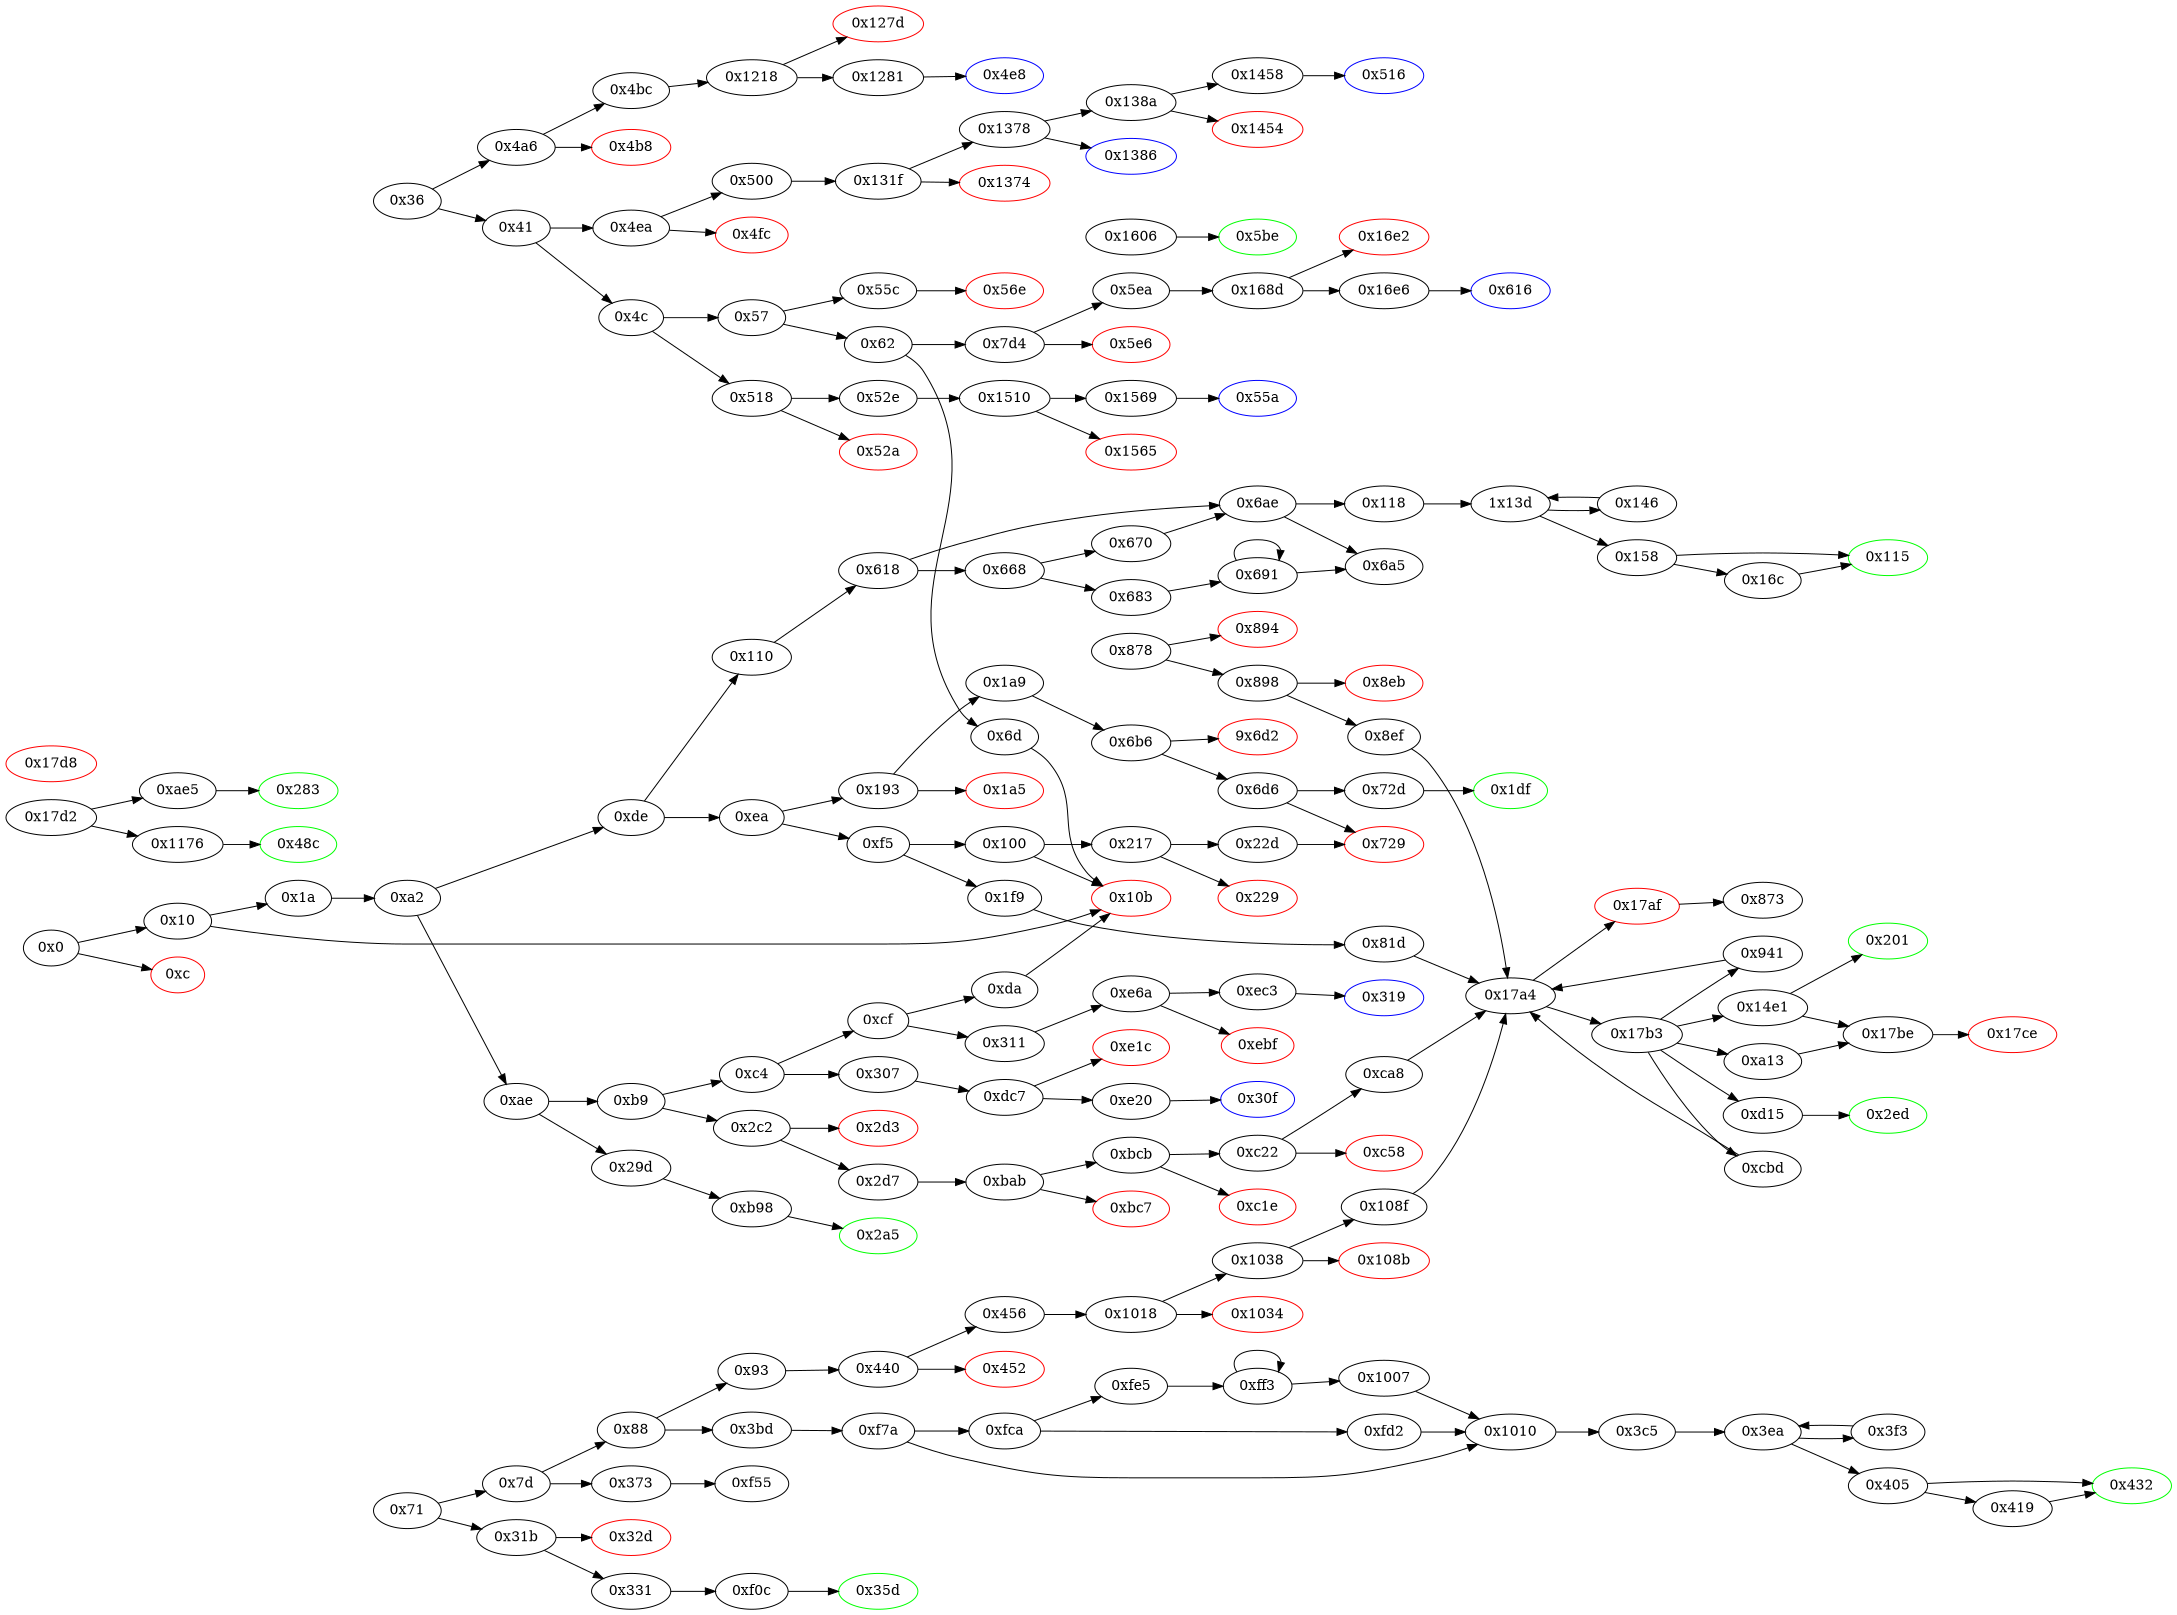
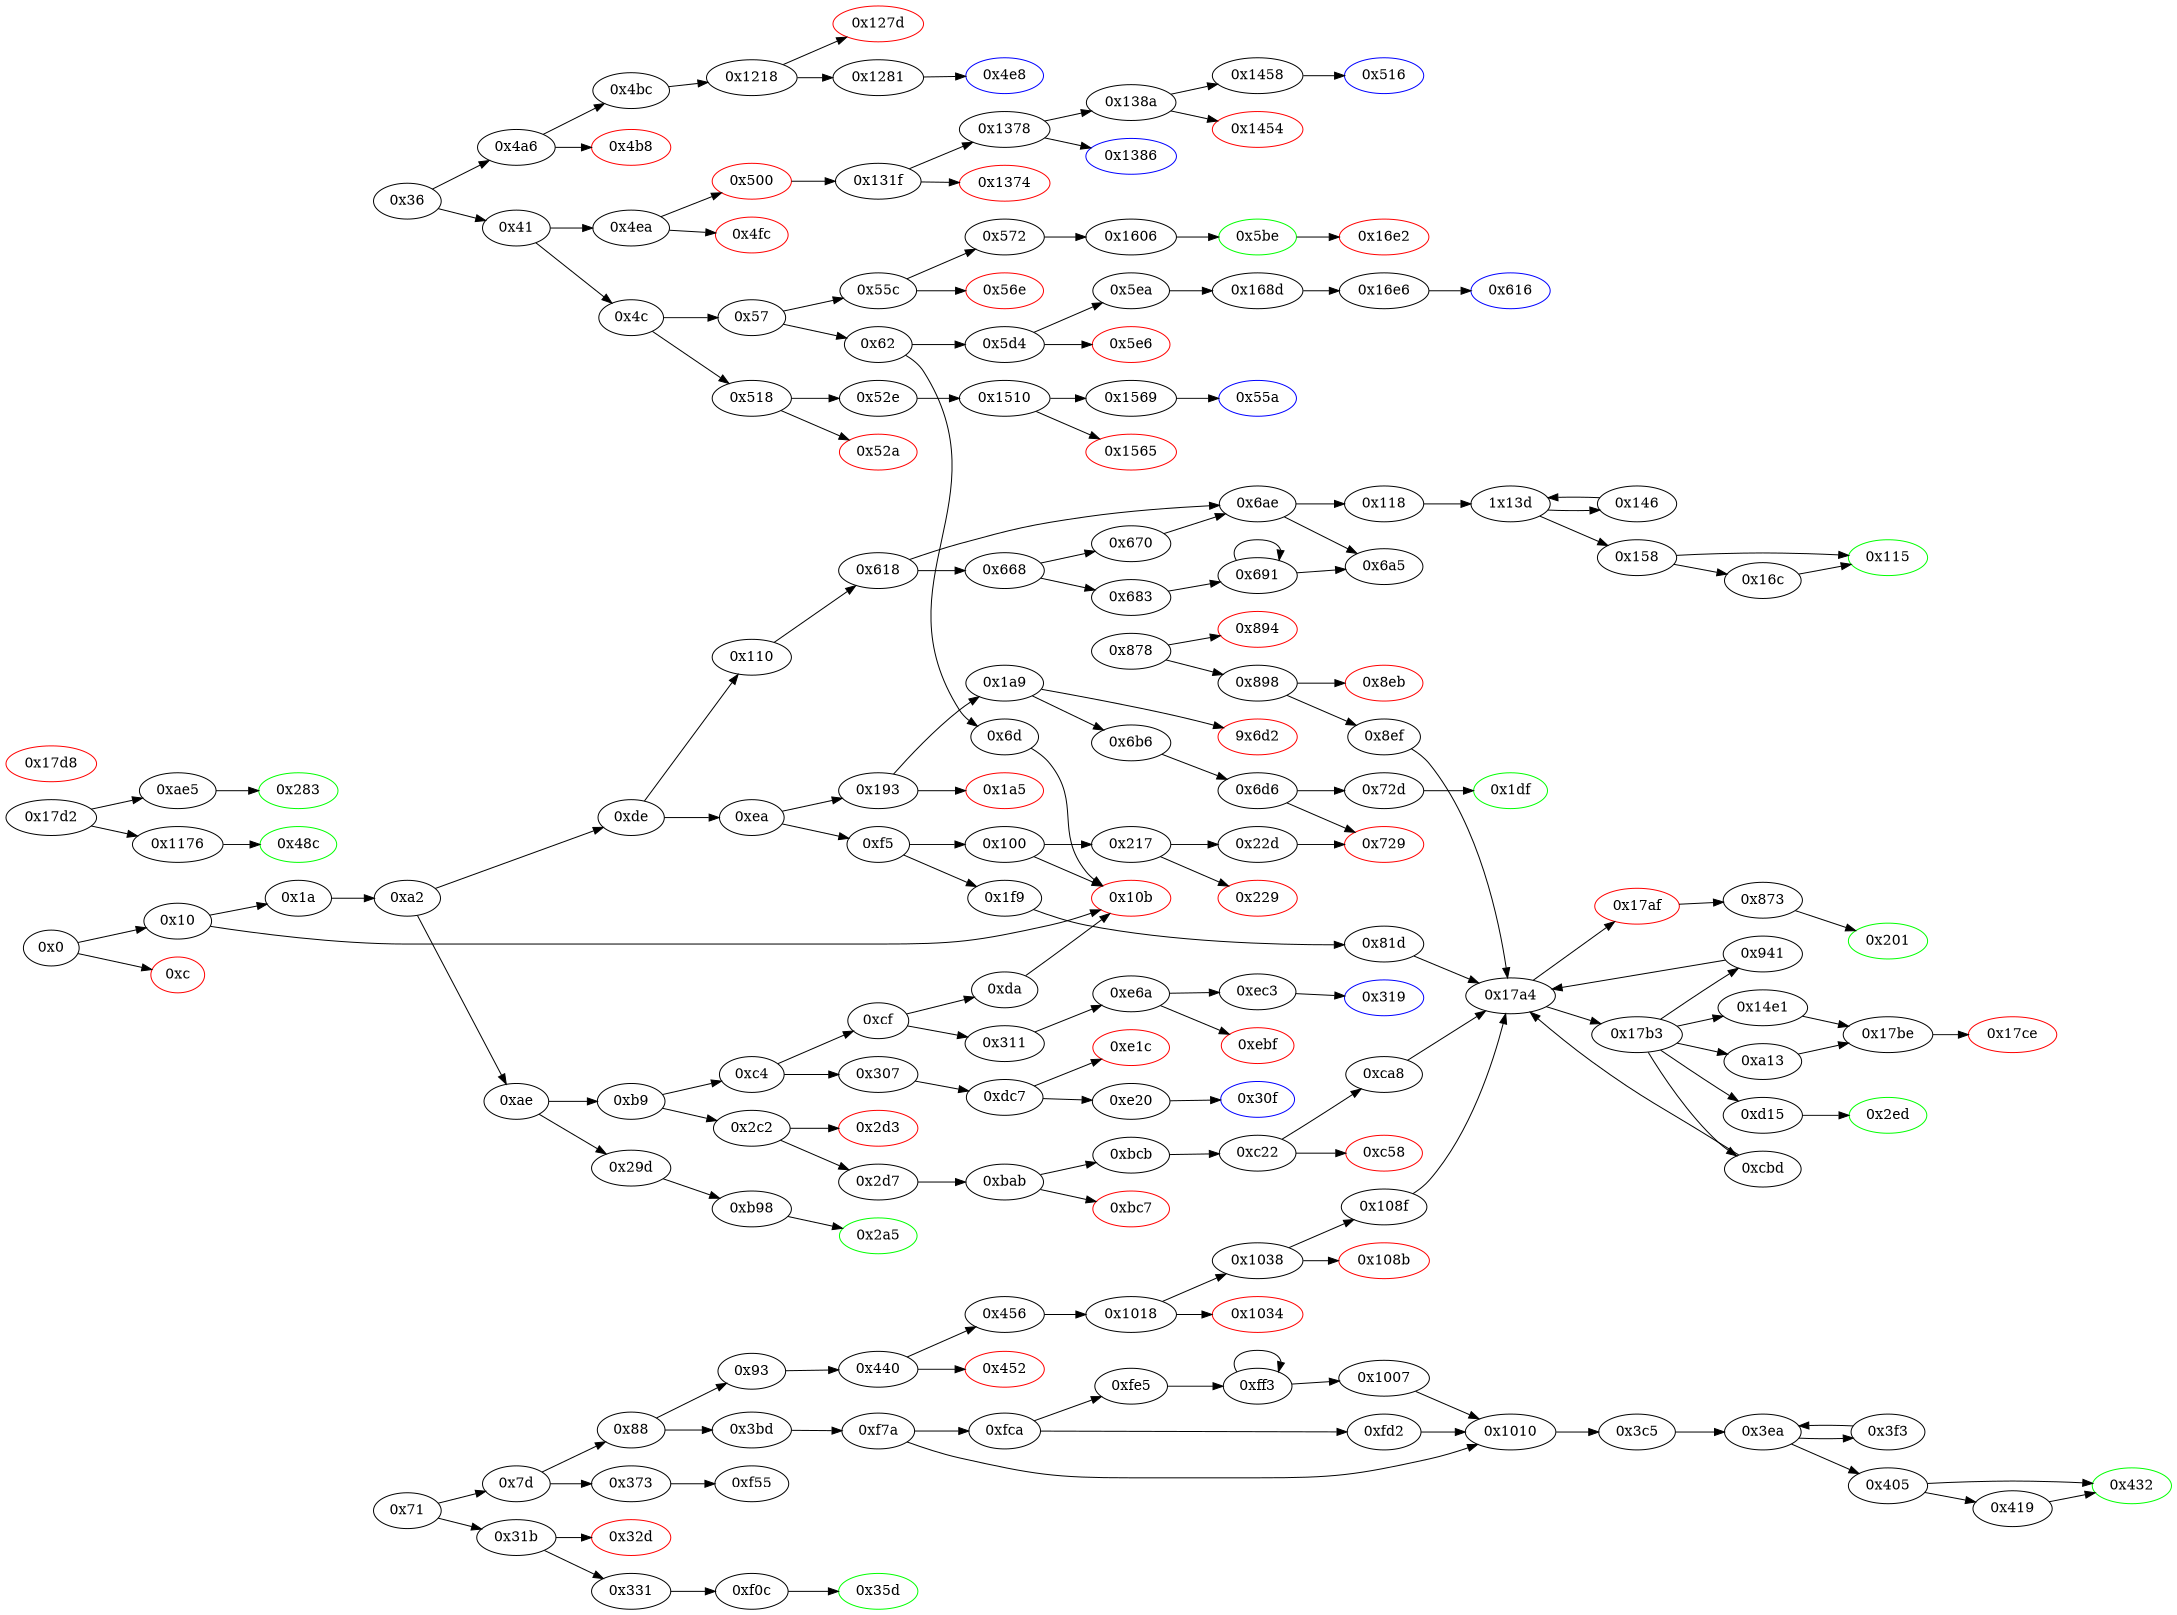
(752, 181) -> (752, 181)
none -> (1005, 237)
(1316, 266) -> (1313, 237)
(1005, 345) -> (1005, 345)
(1189, 740) -> (1128, 706)
(1822, 977) -> (1821, 919)
(1258, 1207) -> none
